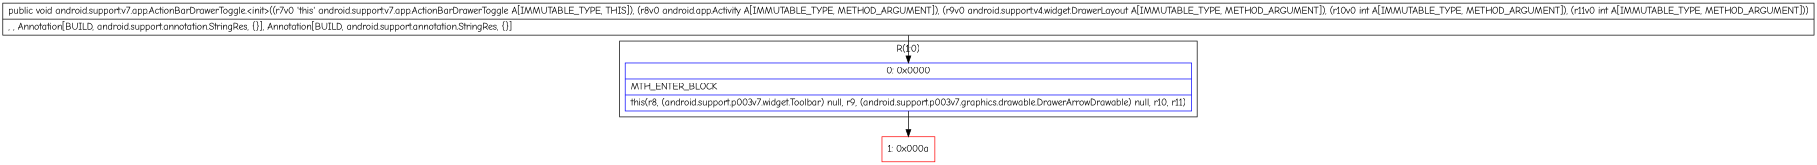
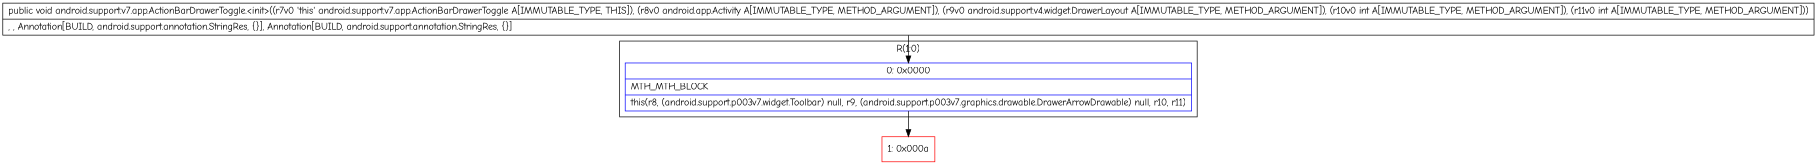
(674, 87) -> (670, 87)
